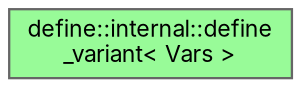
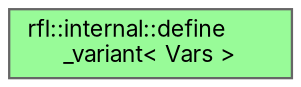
(151, 44) -> (151, 44)
